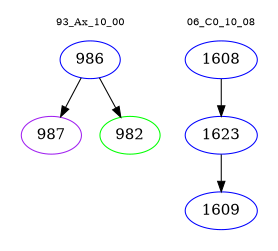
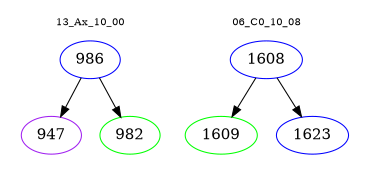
(91, 23) -> (91, 23)
(51, 135) -> (51, 135)
(221, 168) -> (247, 93)
(221, 211) -> (221, 135)
